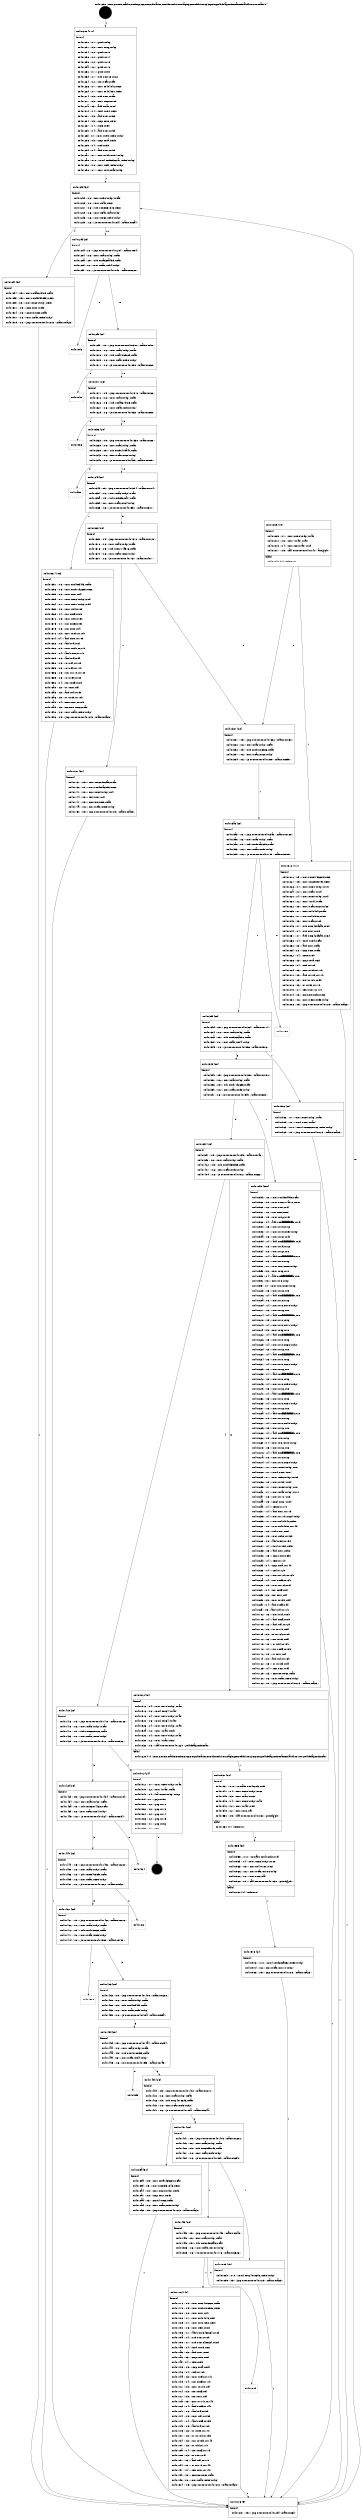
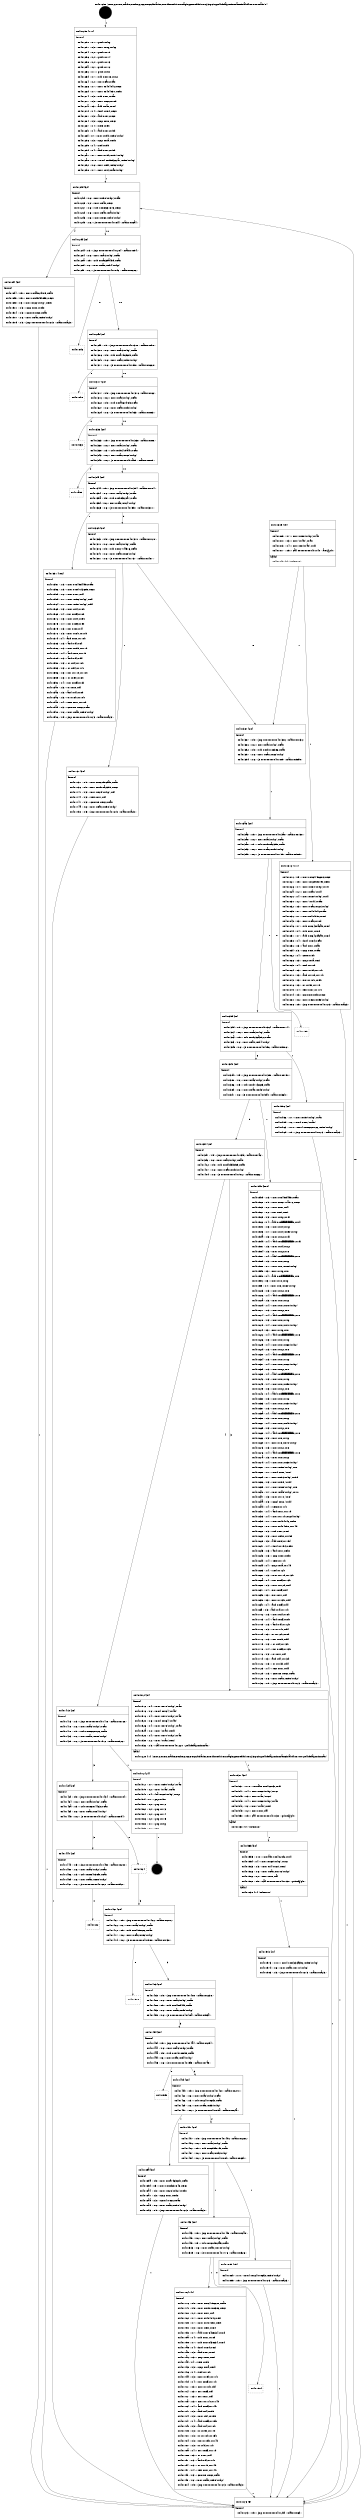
(93, 1896) -> (139, 1889)
